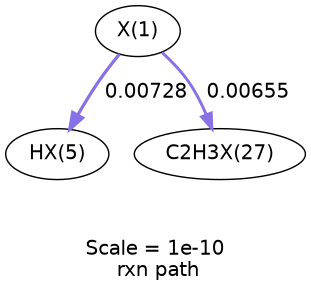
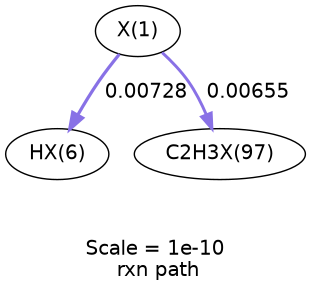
(57, 154) -> (57, 154)
(220, 154) -> (220, 154)
